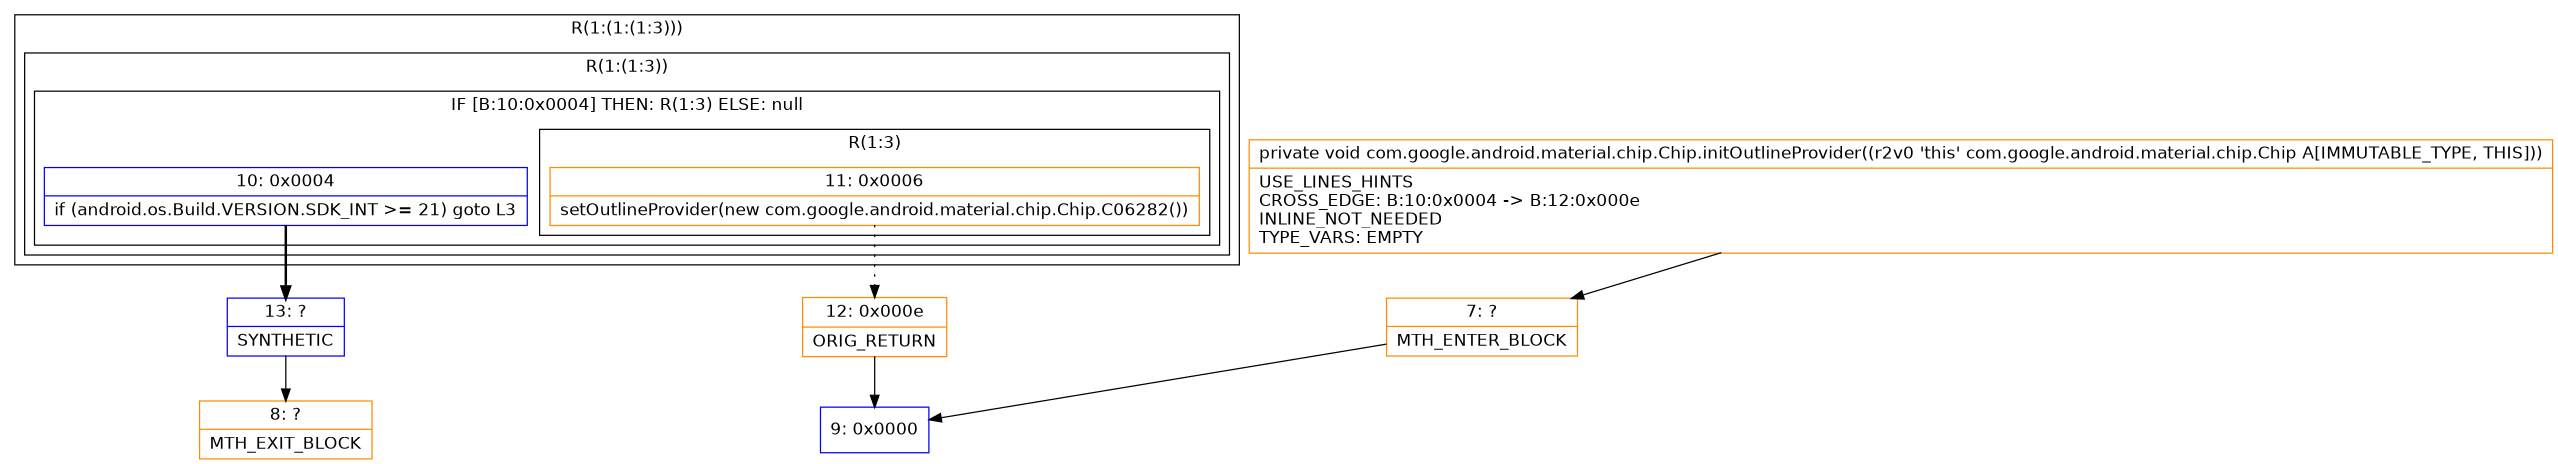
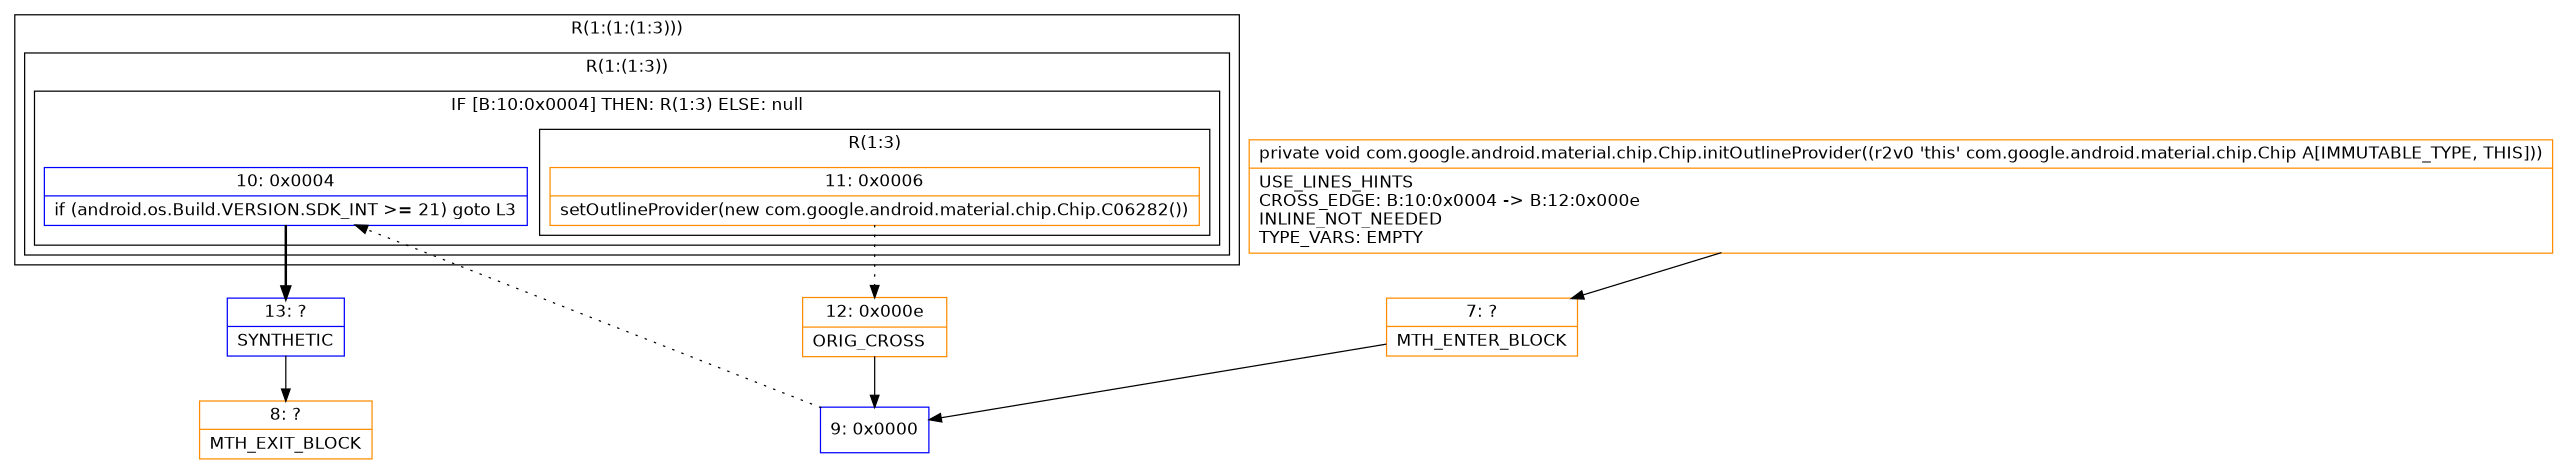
none -> (594, 319)
(875, 341) -> (869, 341)
